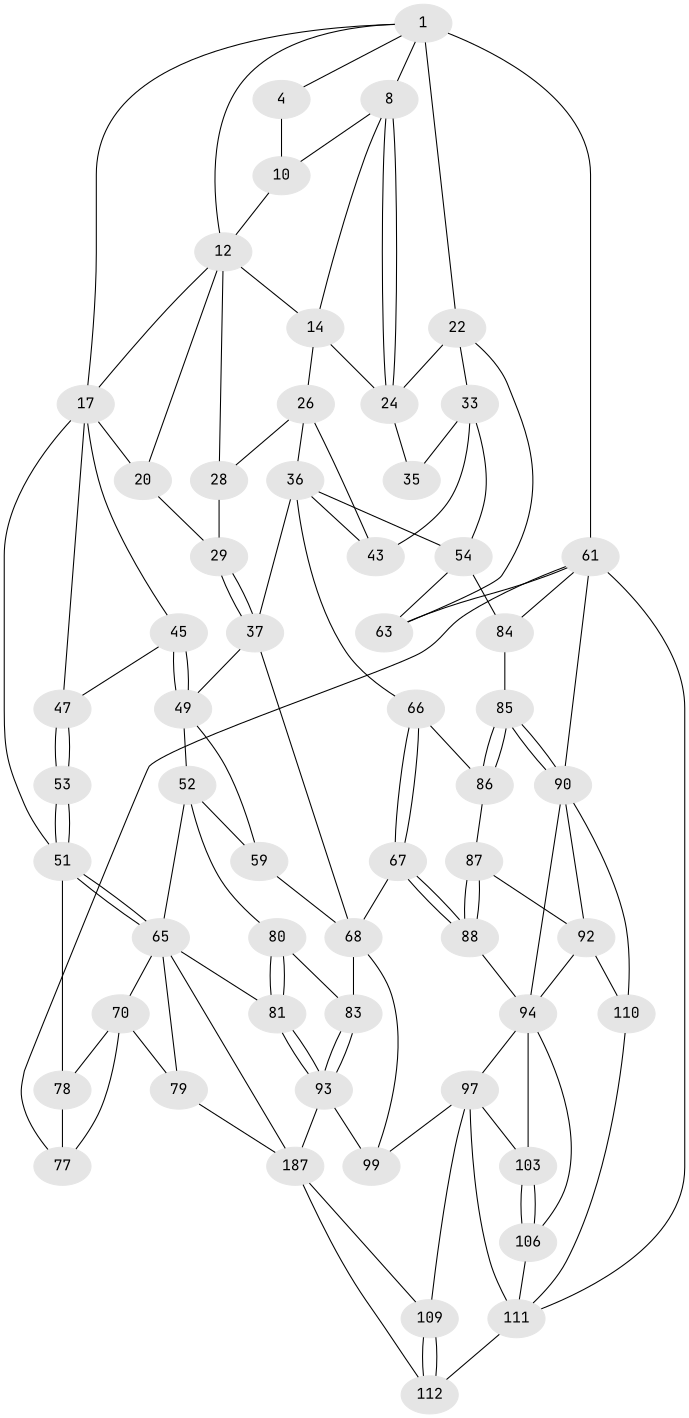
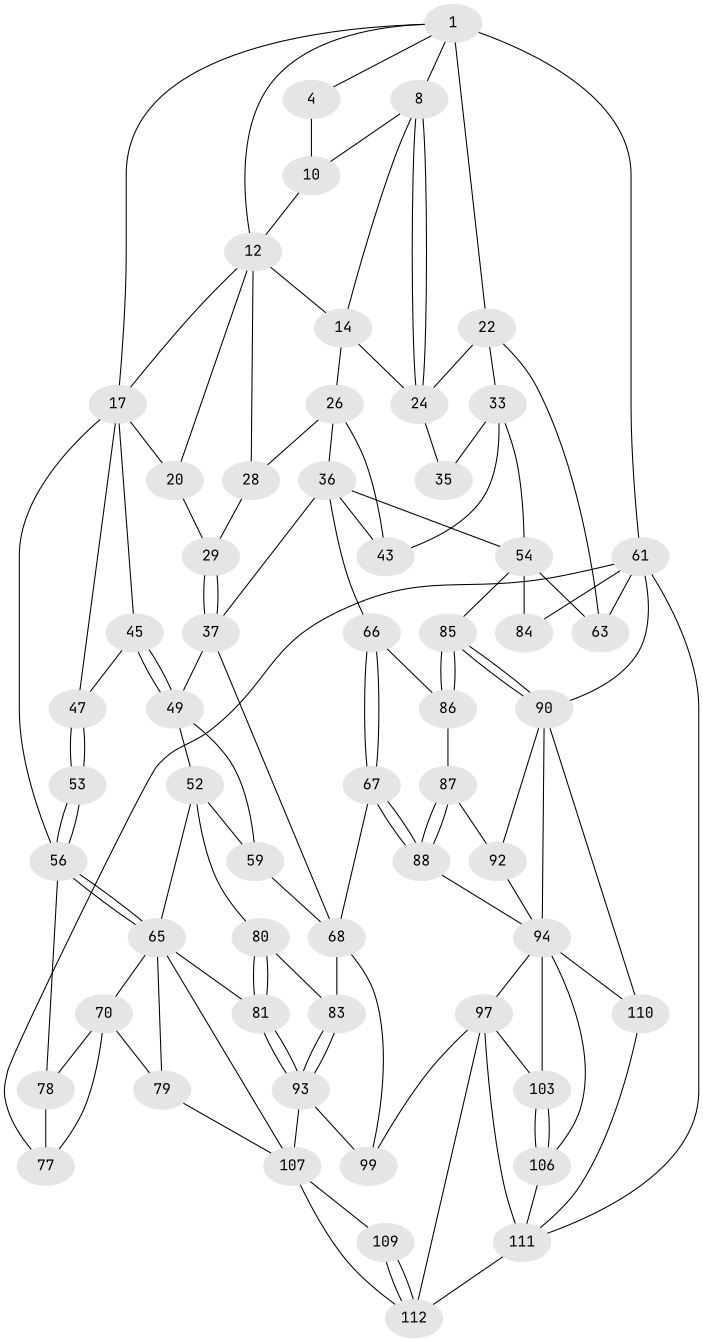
(505, 671) -> (486, 595)
(62, 861) -> (58, 861)
(606, 976) -> (591, 976)
(295, 1166) -> (292, 1166)
(445, 1204) -> (449, 1166)
